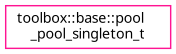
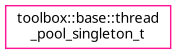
(88, 27) -> (88, 27)
